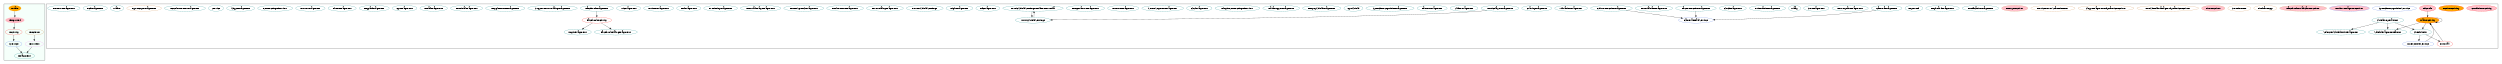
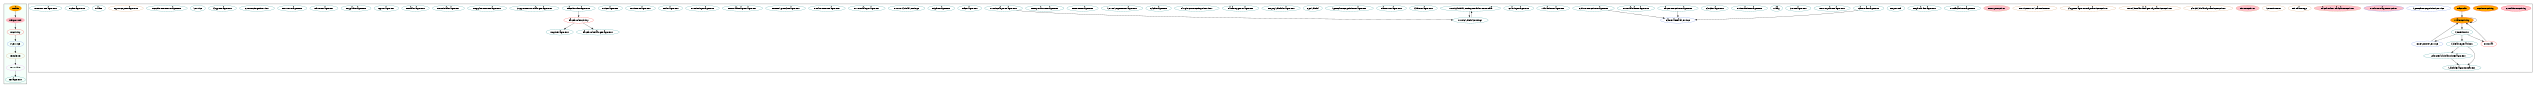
none -> (2208, 8)
(2428, 8) -> (2462, 8)
(2404, 26) -> (2462, 37)
(2409, 26) -> (2454, 61)
(18, 49) -> (15, 49)
